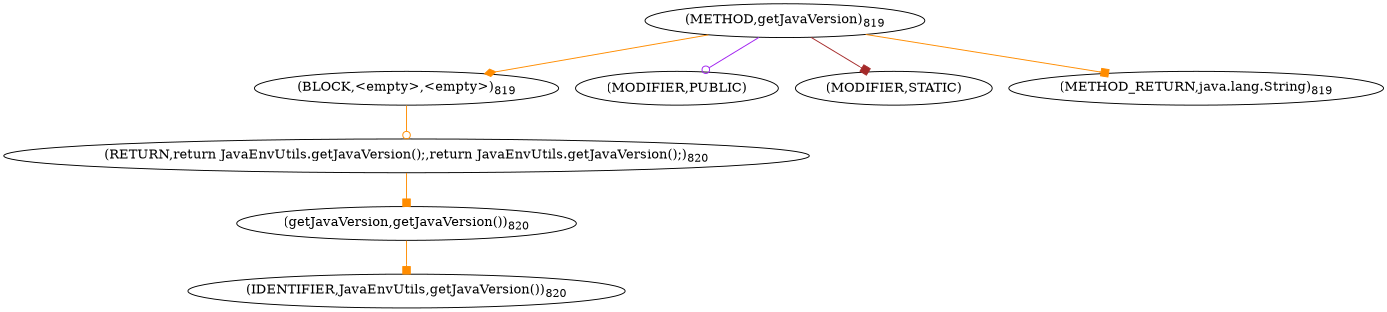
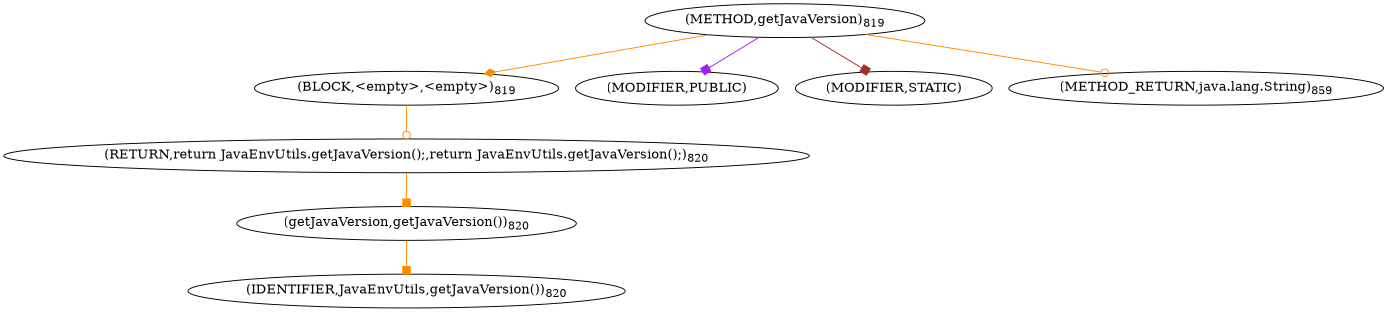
(734, 53) -> (734, 53)
(983, 53) -> (983, 53)
(1322, 87) -> (1322, 87)
